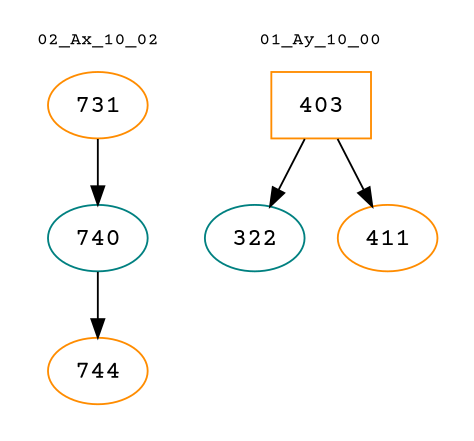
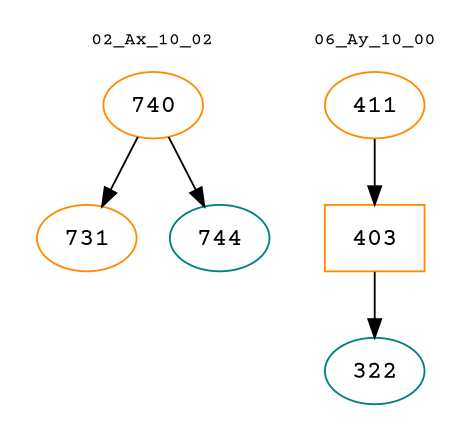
(321, 40) -> (376, 40)
(98, 163) -> (124, 163)
(351, 164) -> (375, 163)
(98, 238) -> (153, 105)
(98, 371) -> (220, 238)
